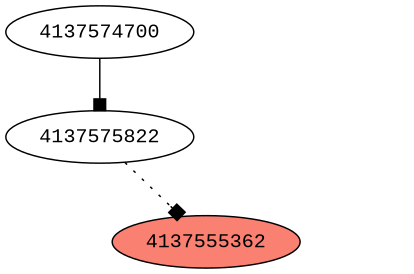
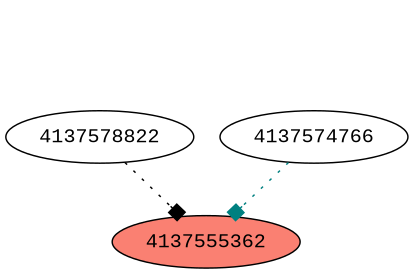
(100, 32) -> none
(100, 137) -> (100, 137)
none -> (314, 137)
